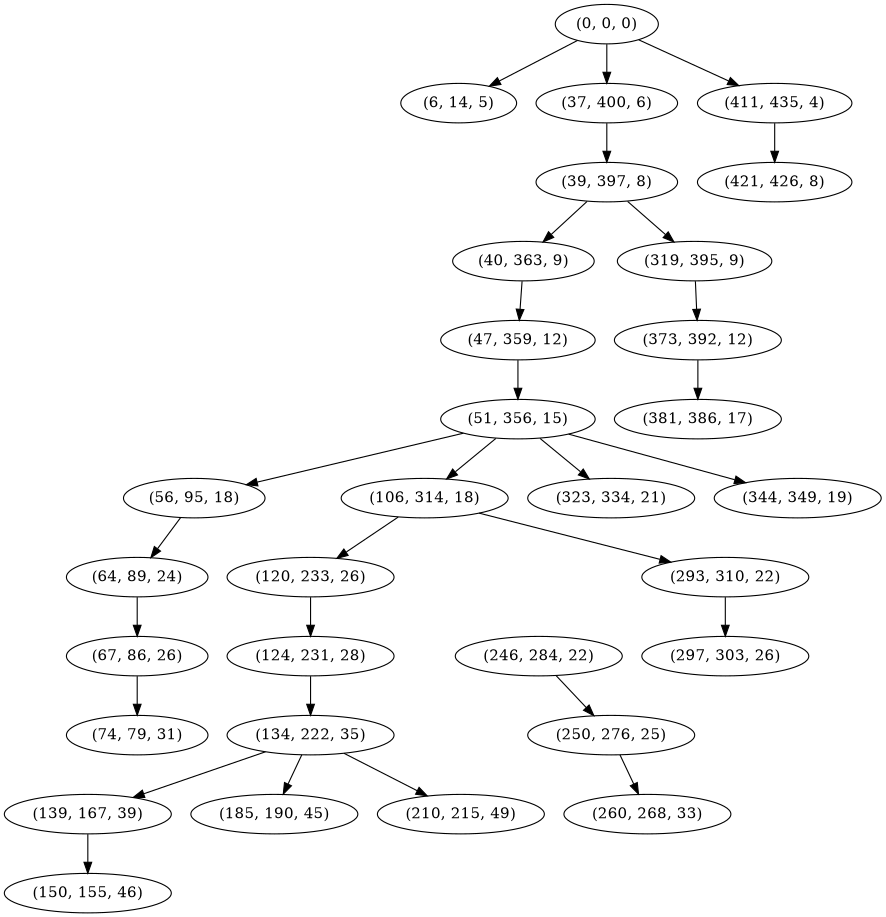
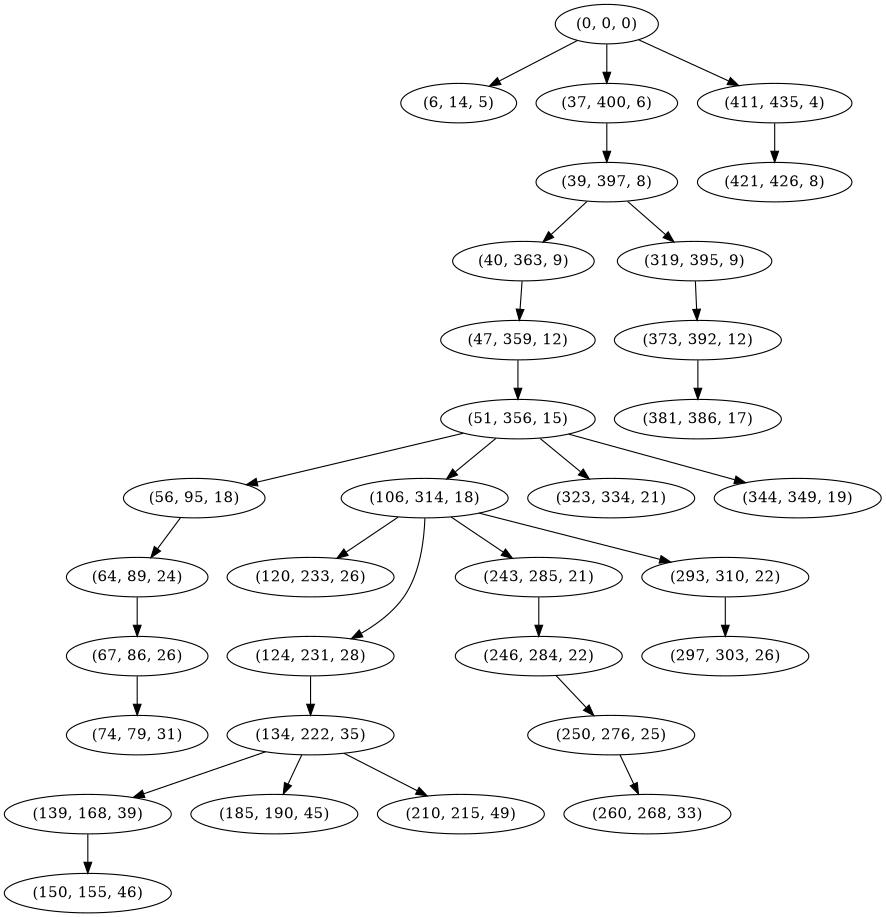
none -> (539, 577)
(311, 611) -> (410, 586)
(88, 814) -> (88, 814)
